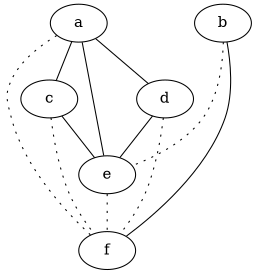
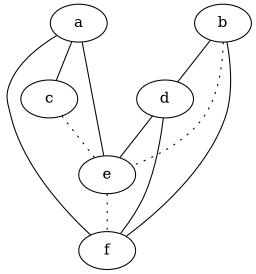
(122, 61) -> (194, 61)
(18, 137) -> (18, 137)
(78, 137) -> (78, 137)
(64, 179) -> none
(151, 179) -> (151, 179)
